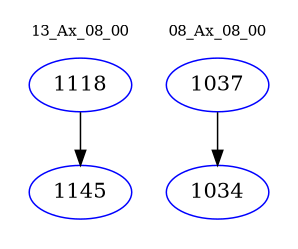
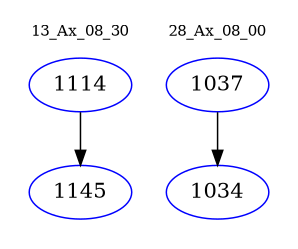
(80, 32) -> (80, 32)
(218, 32) -> (218, 32)
(80, 85) -> (80, 85)
